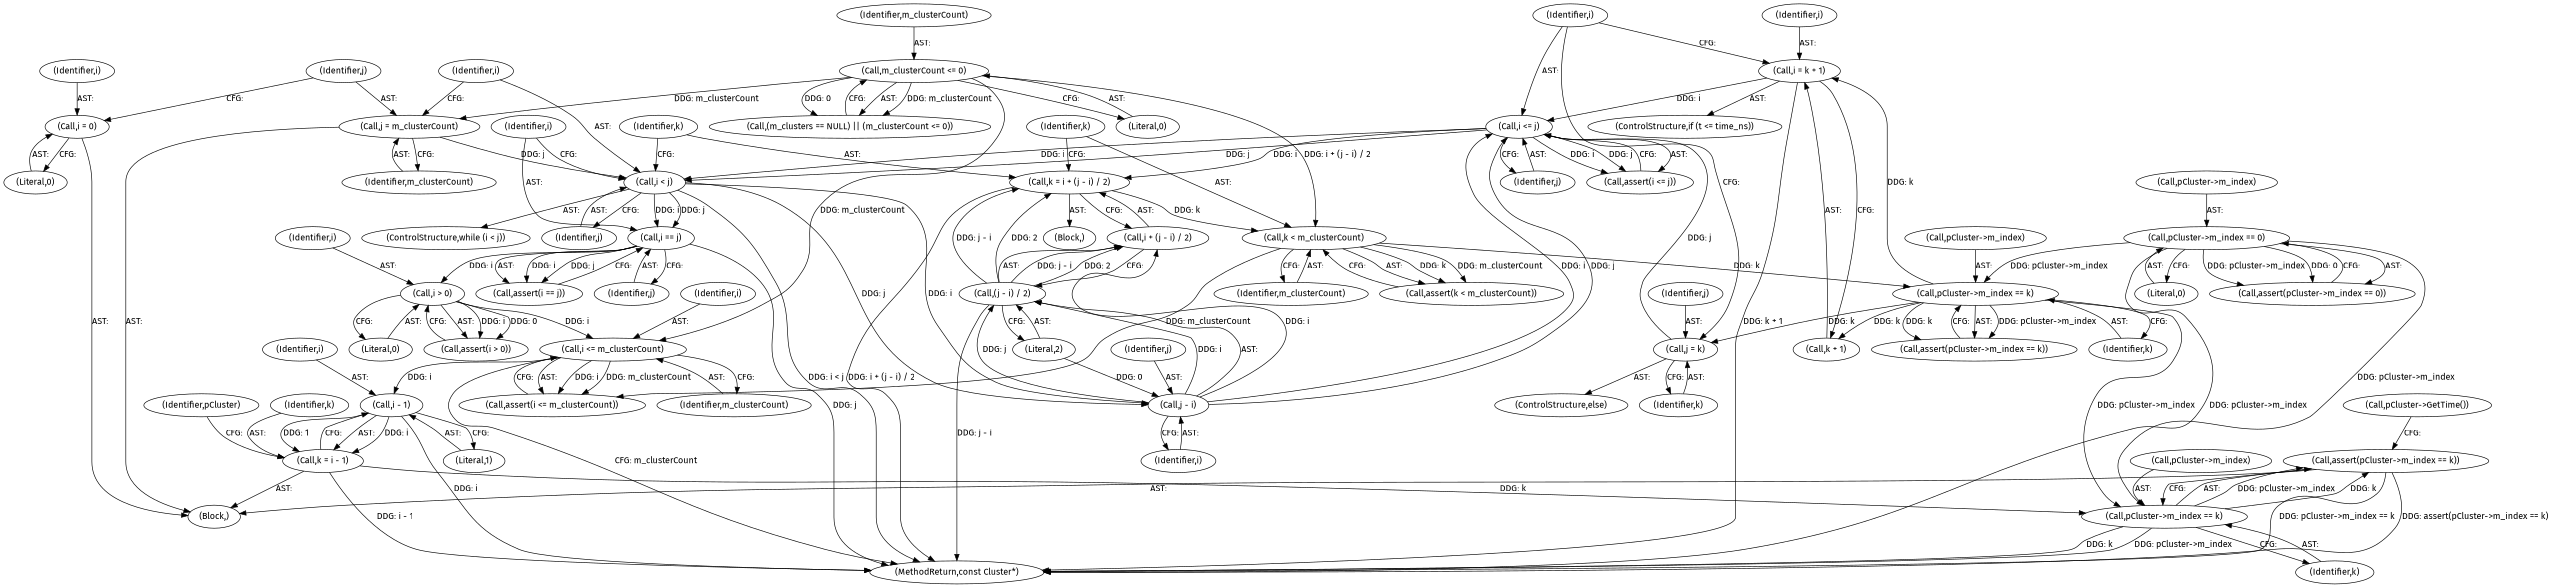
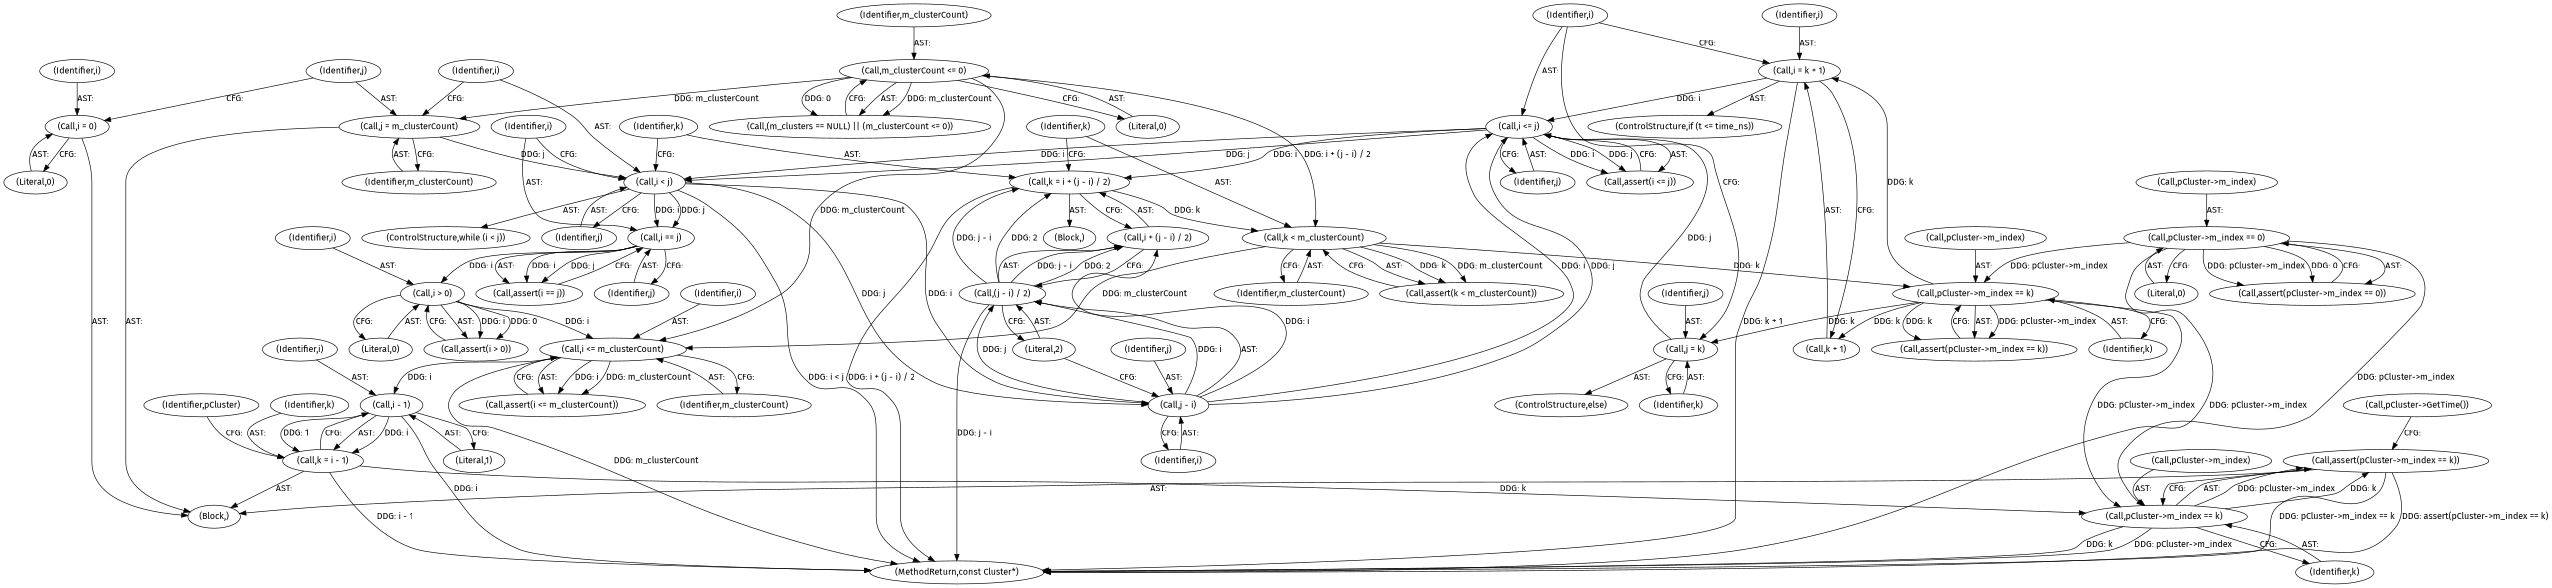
(1129, 377) -> (1129, 377)
(970, 381) -> (991, 336)
(787, 384) -> none
(656, 461) -> (656, 461)
